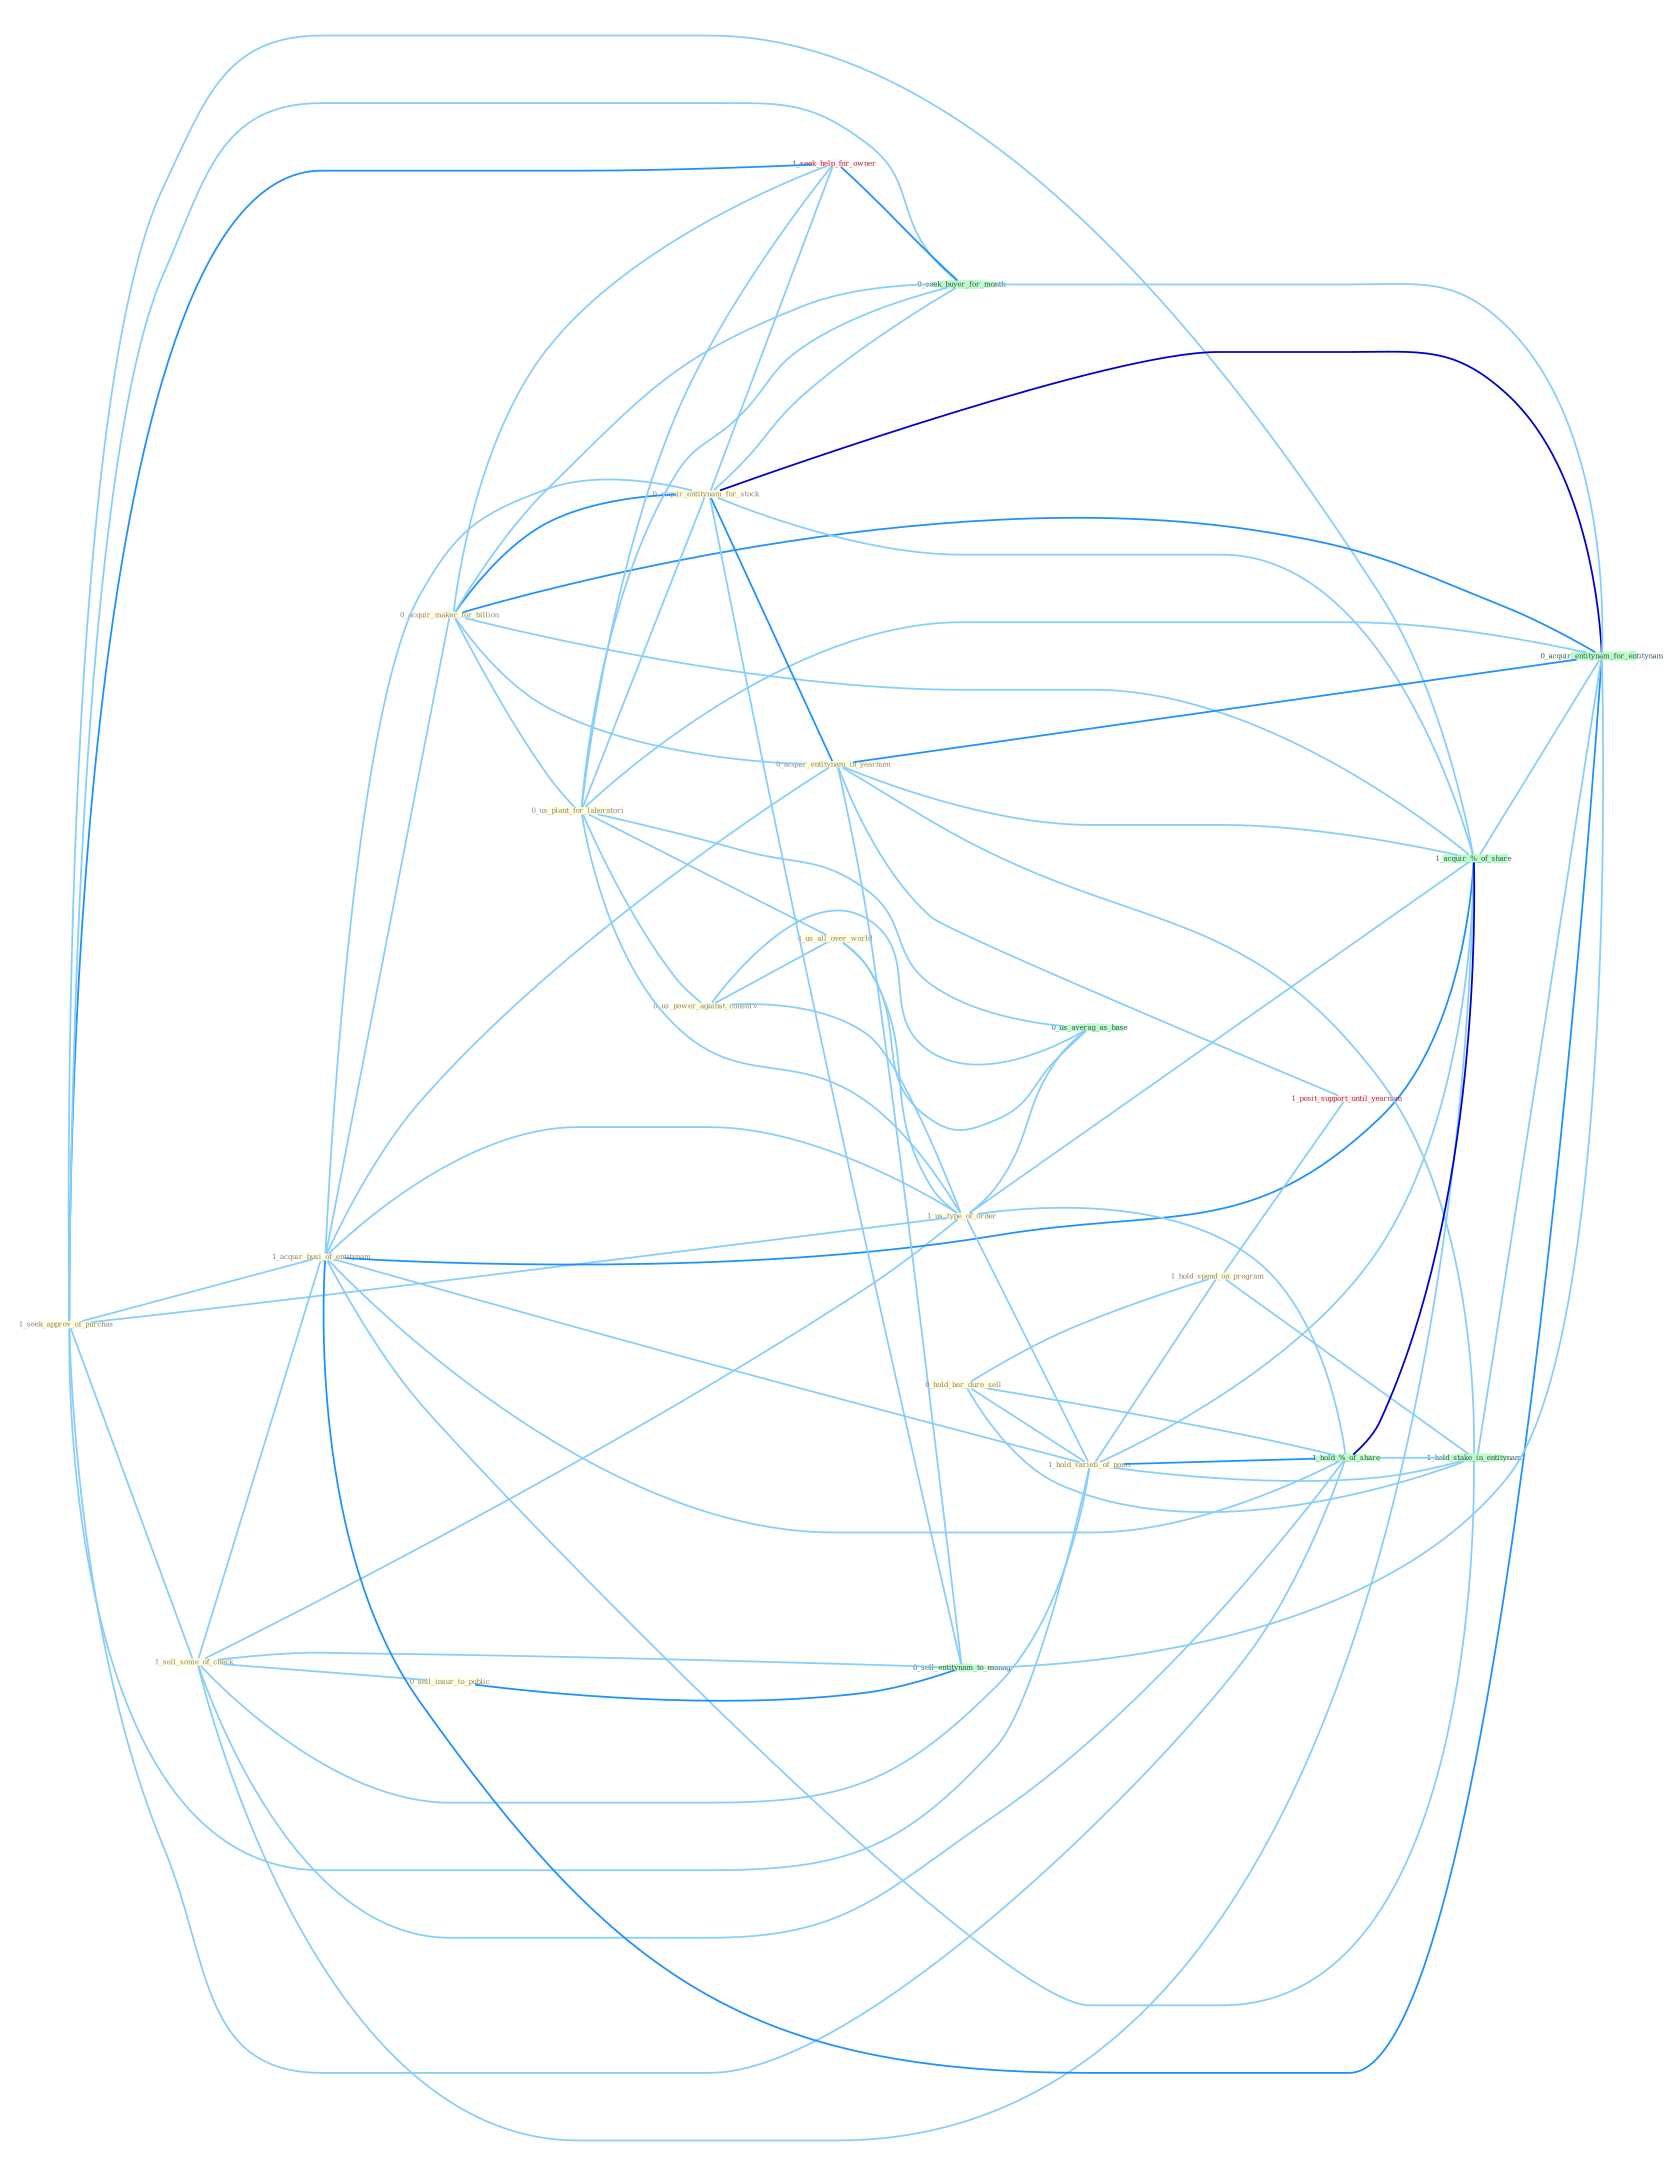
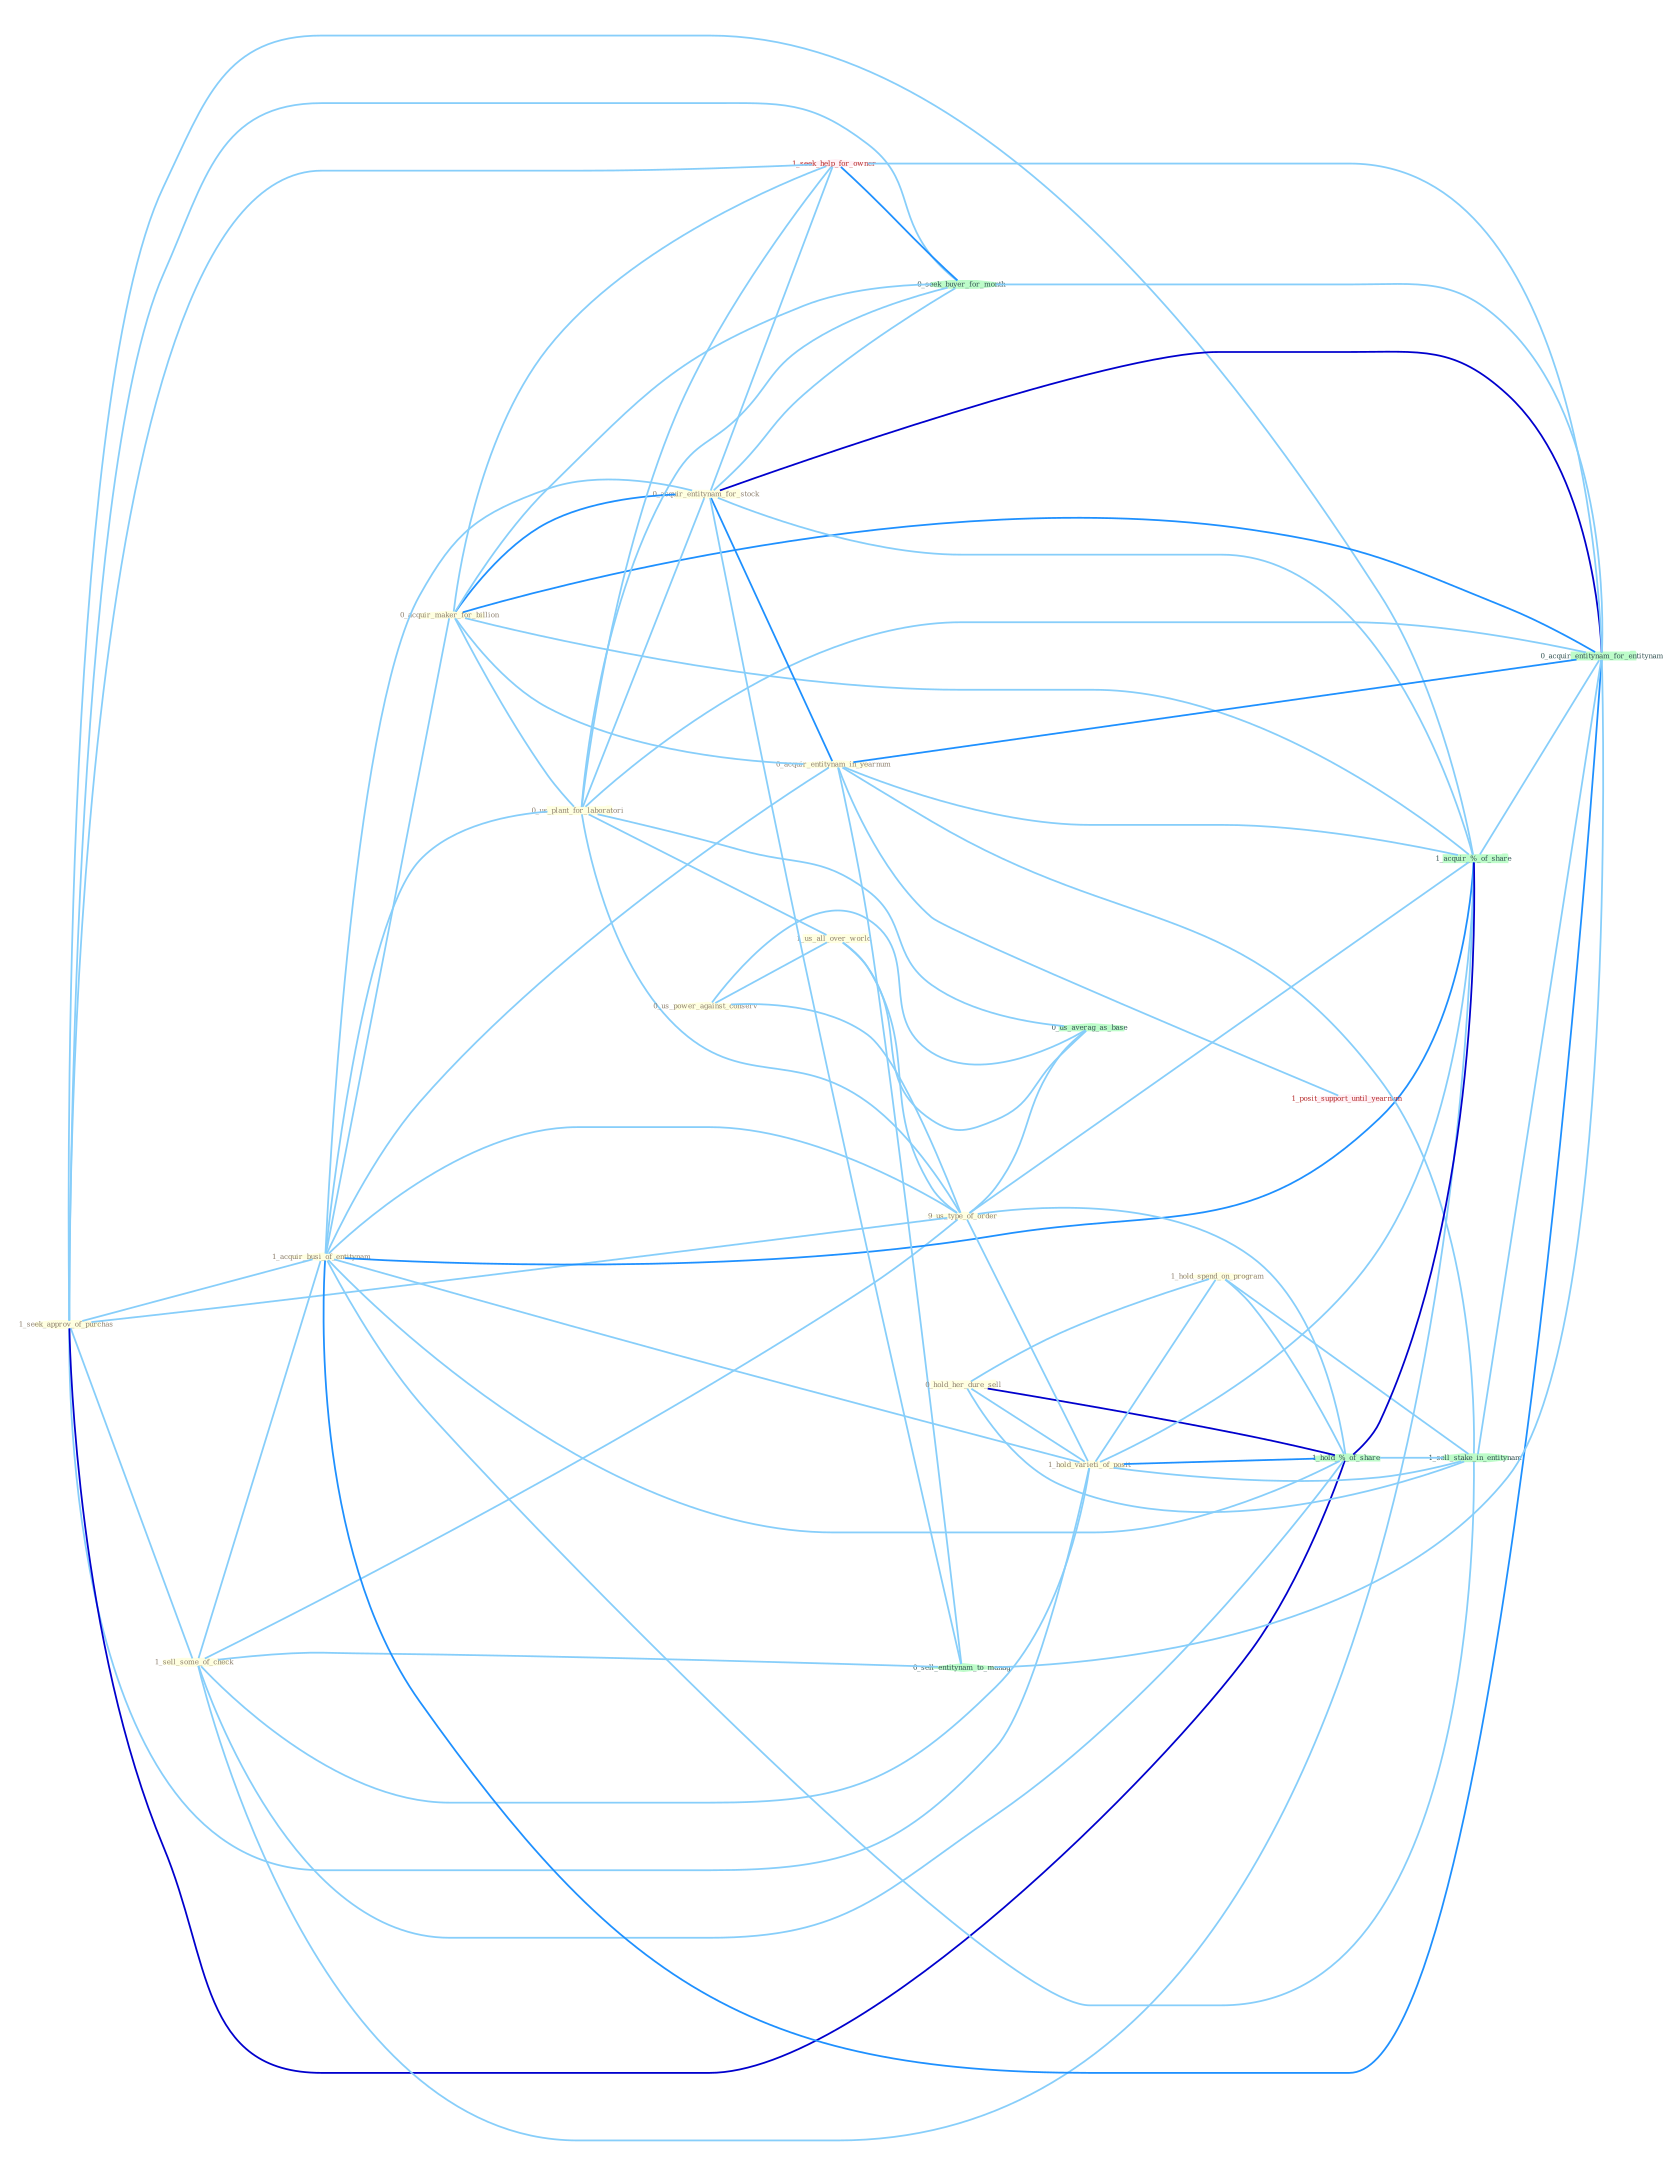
none -> (1406, 178)
(142, 469) -> (142, 469)
(636, 919) -> (414, 869)
(836, 939) -> (836, 939)
(1272, 1204) -> (1292, 1361)
(964, 1216) -> (964, 1216)
(1153, 1417) -> (1153, 1417)
(1476, 1458) -> (1476, 1458)
(452, 1682) -> none
(556, 2073) -> (556, 2073)
